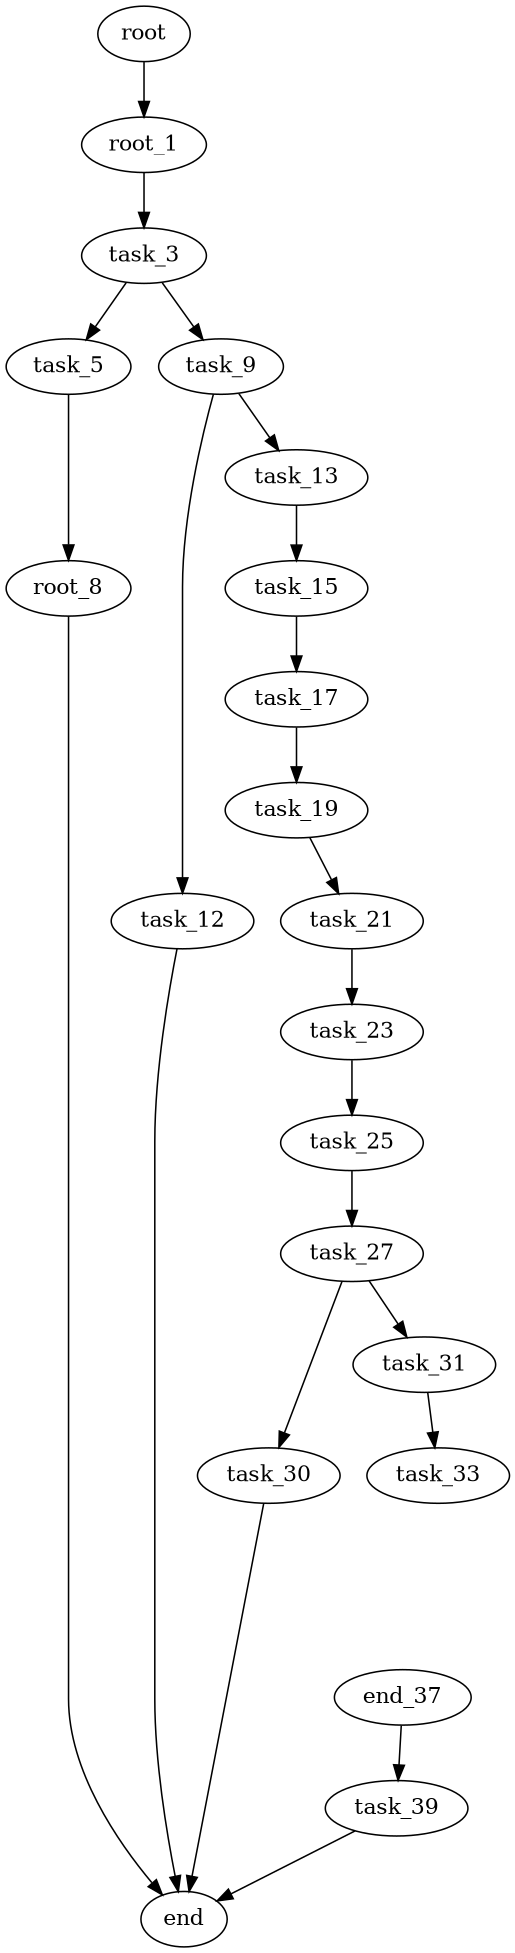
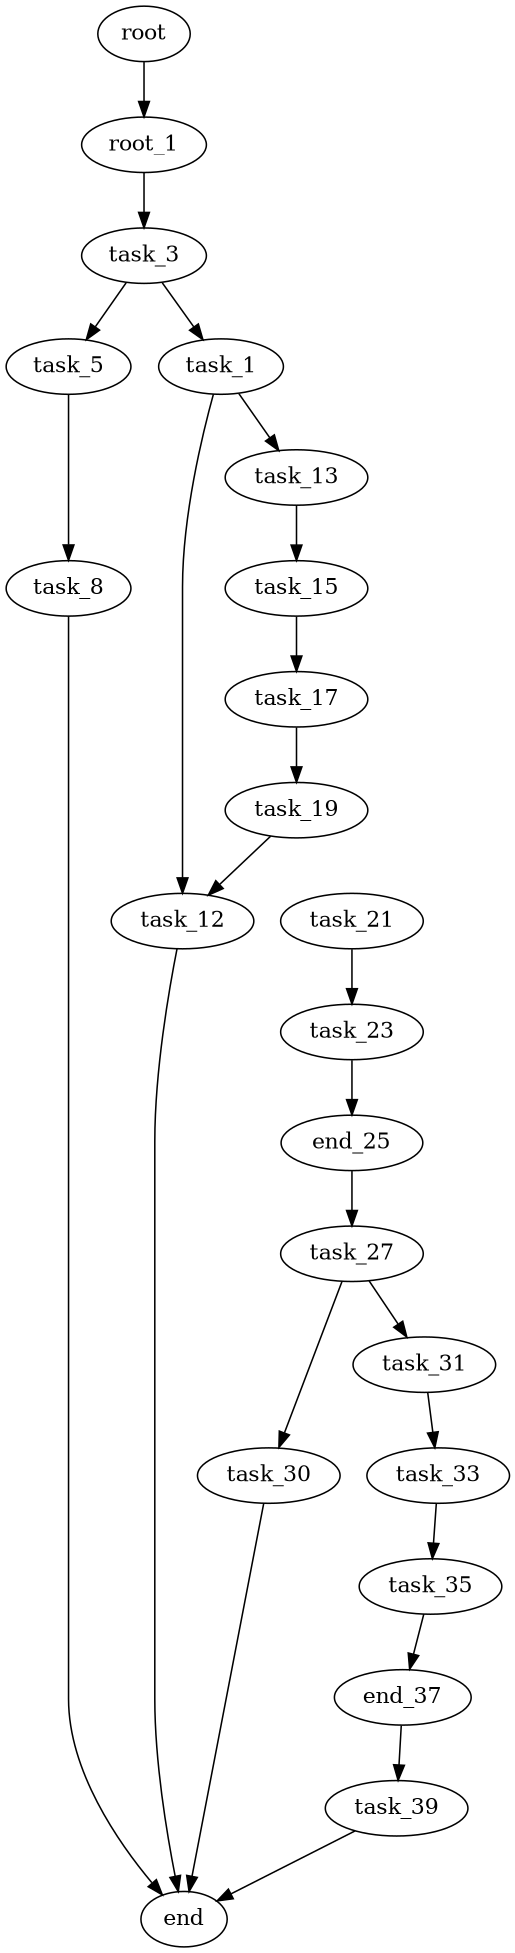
(221, 367) -> (221, 367)
(69, 588) -> (69, 588)
(321, 859) -> (245, 860)
(352, 1143) -> (352, 1143)
none -> (431, 1586)
